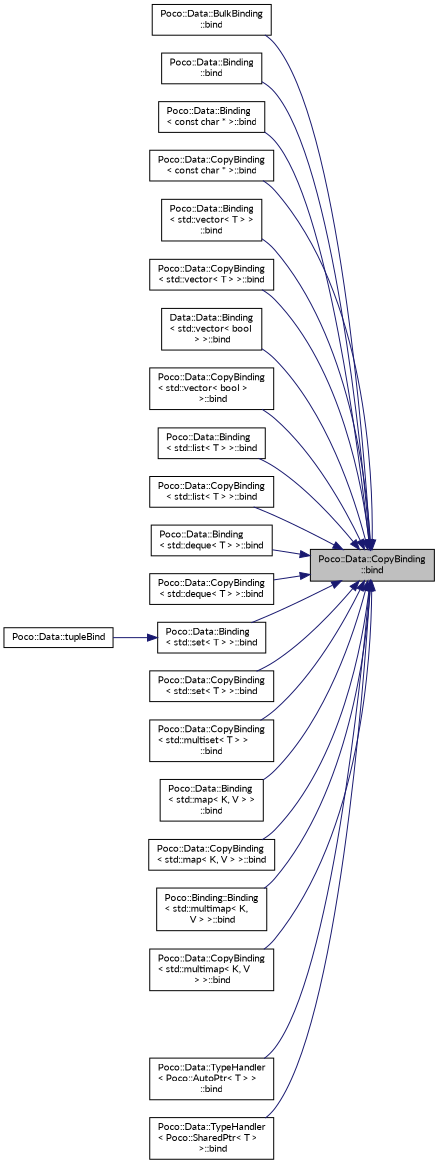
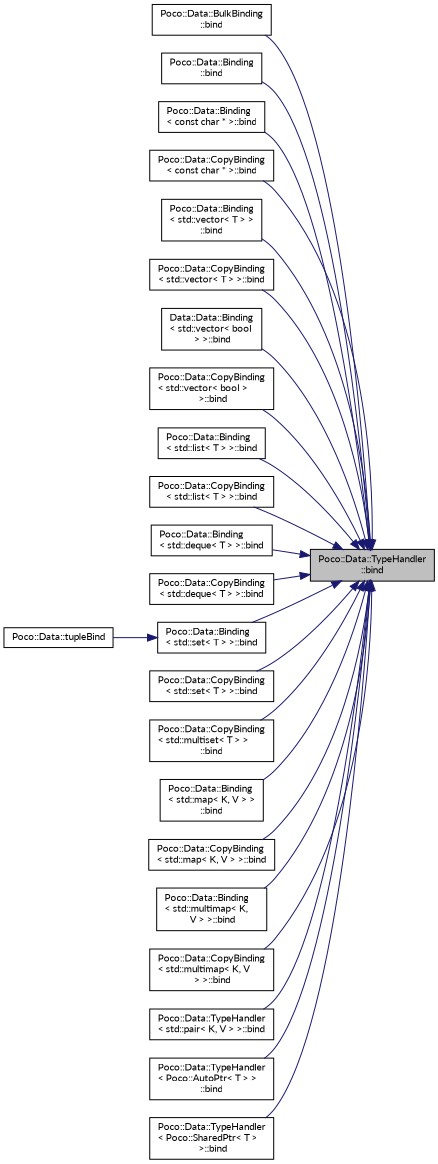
(372, 565) -> (372, 565)
(212, 909) -> (212, 909)
none -> (212, 1024)
